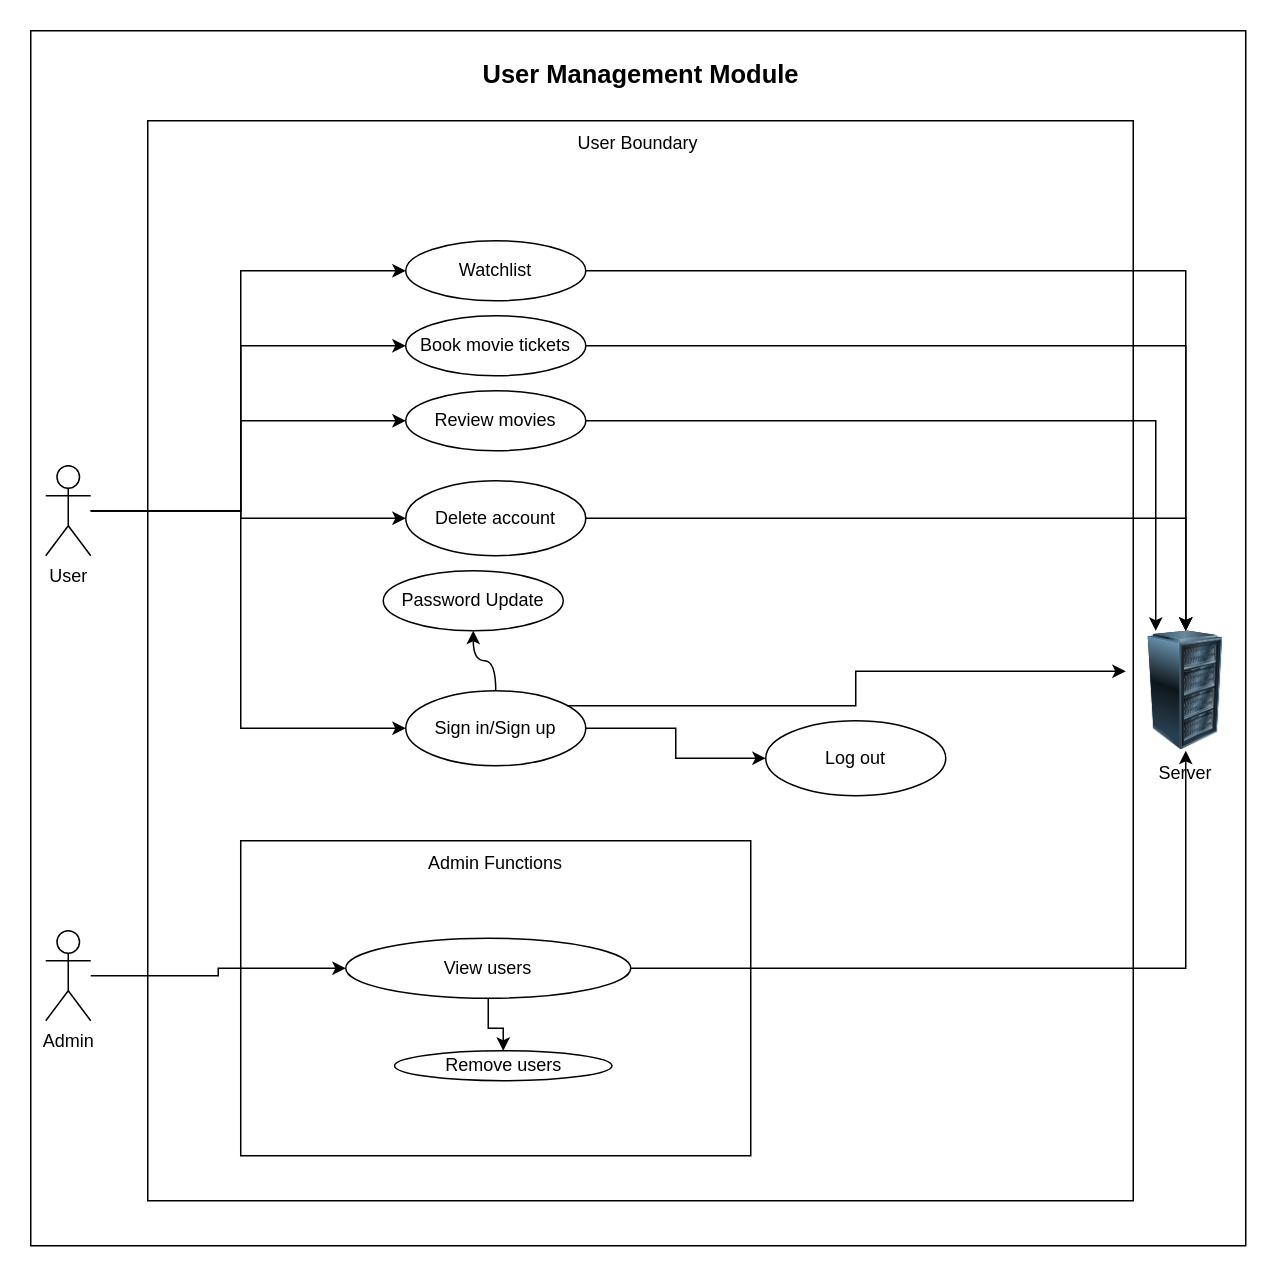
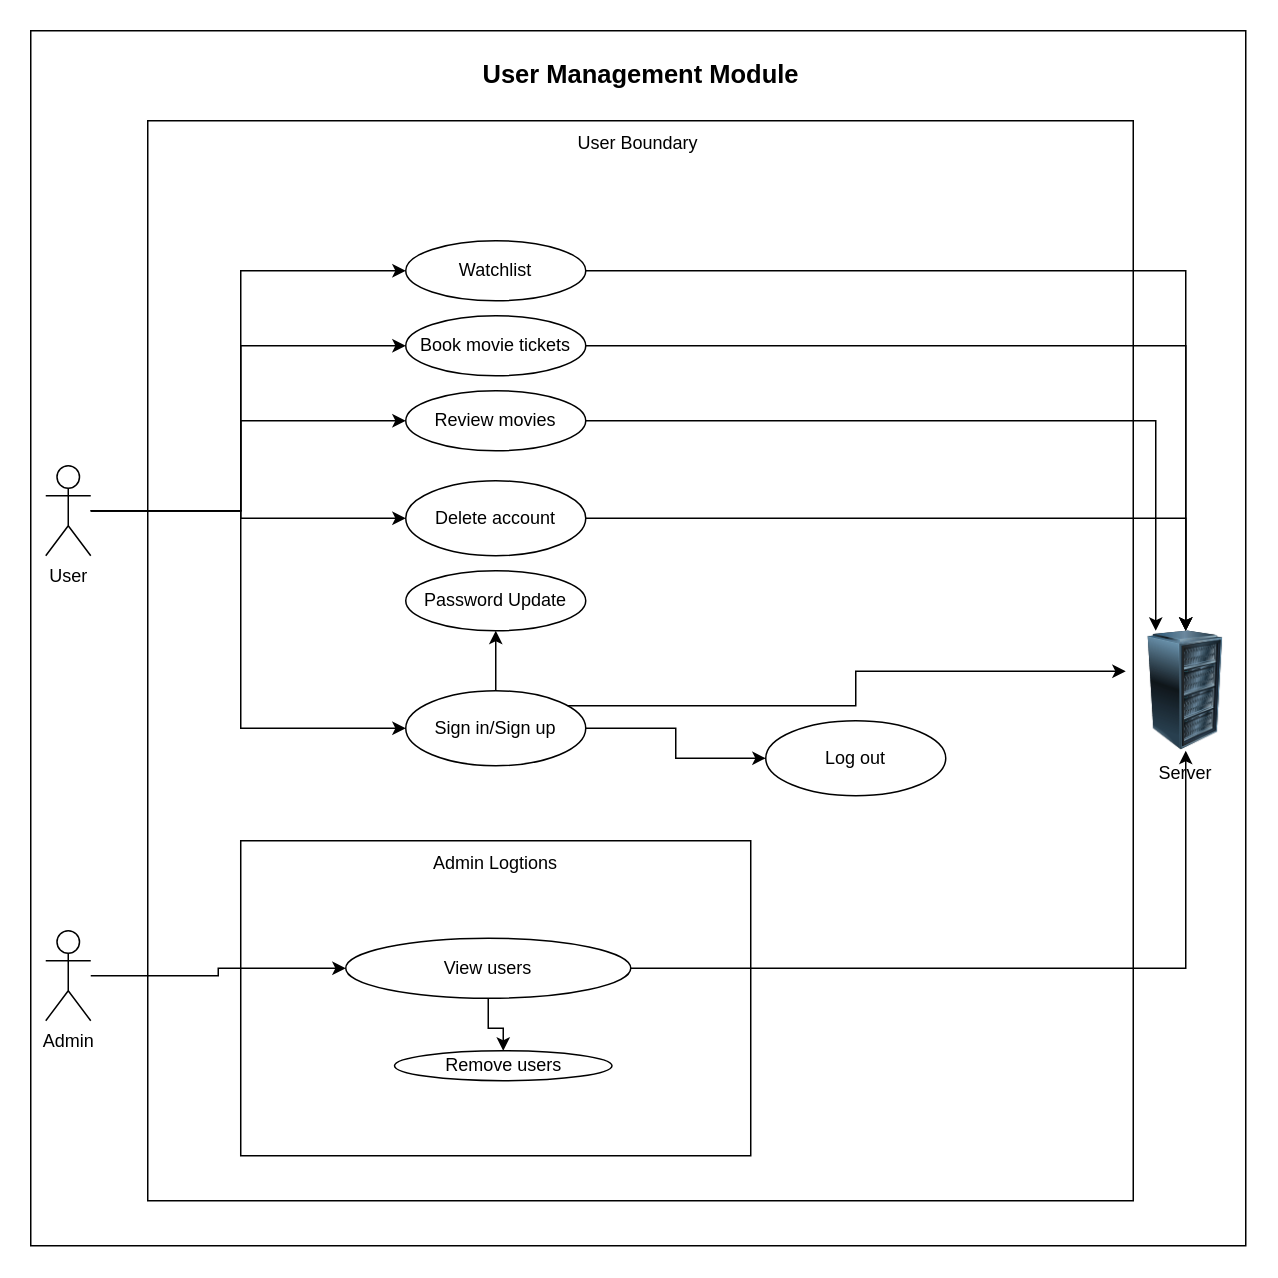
(473, 601) -> (496, 601)
(496, 863) -> (496, 863)
